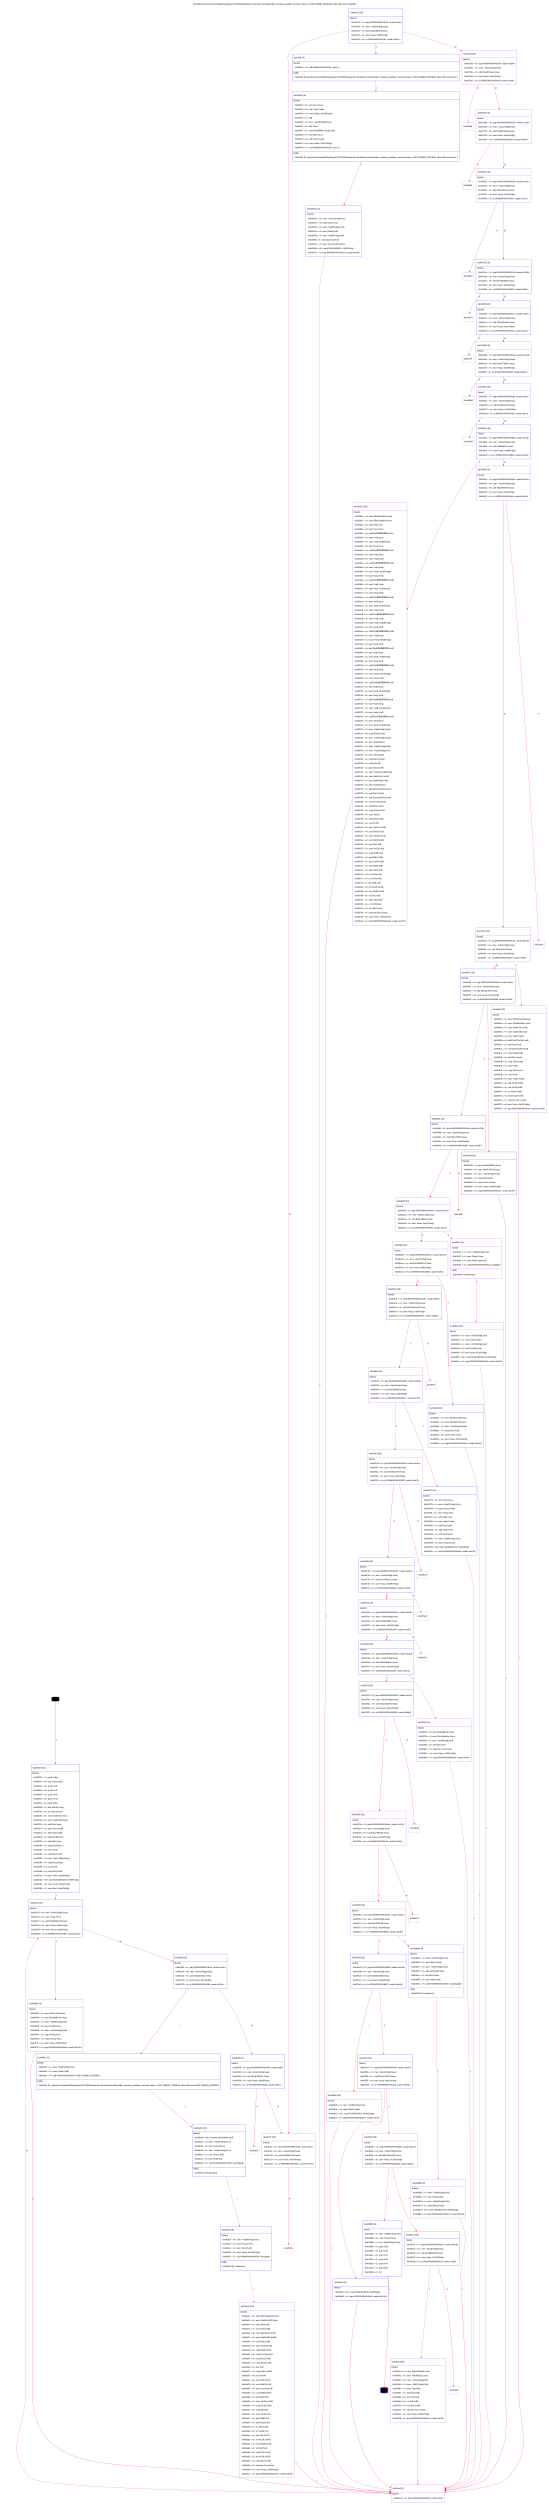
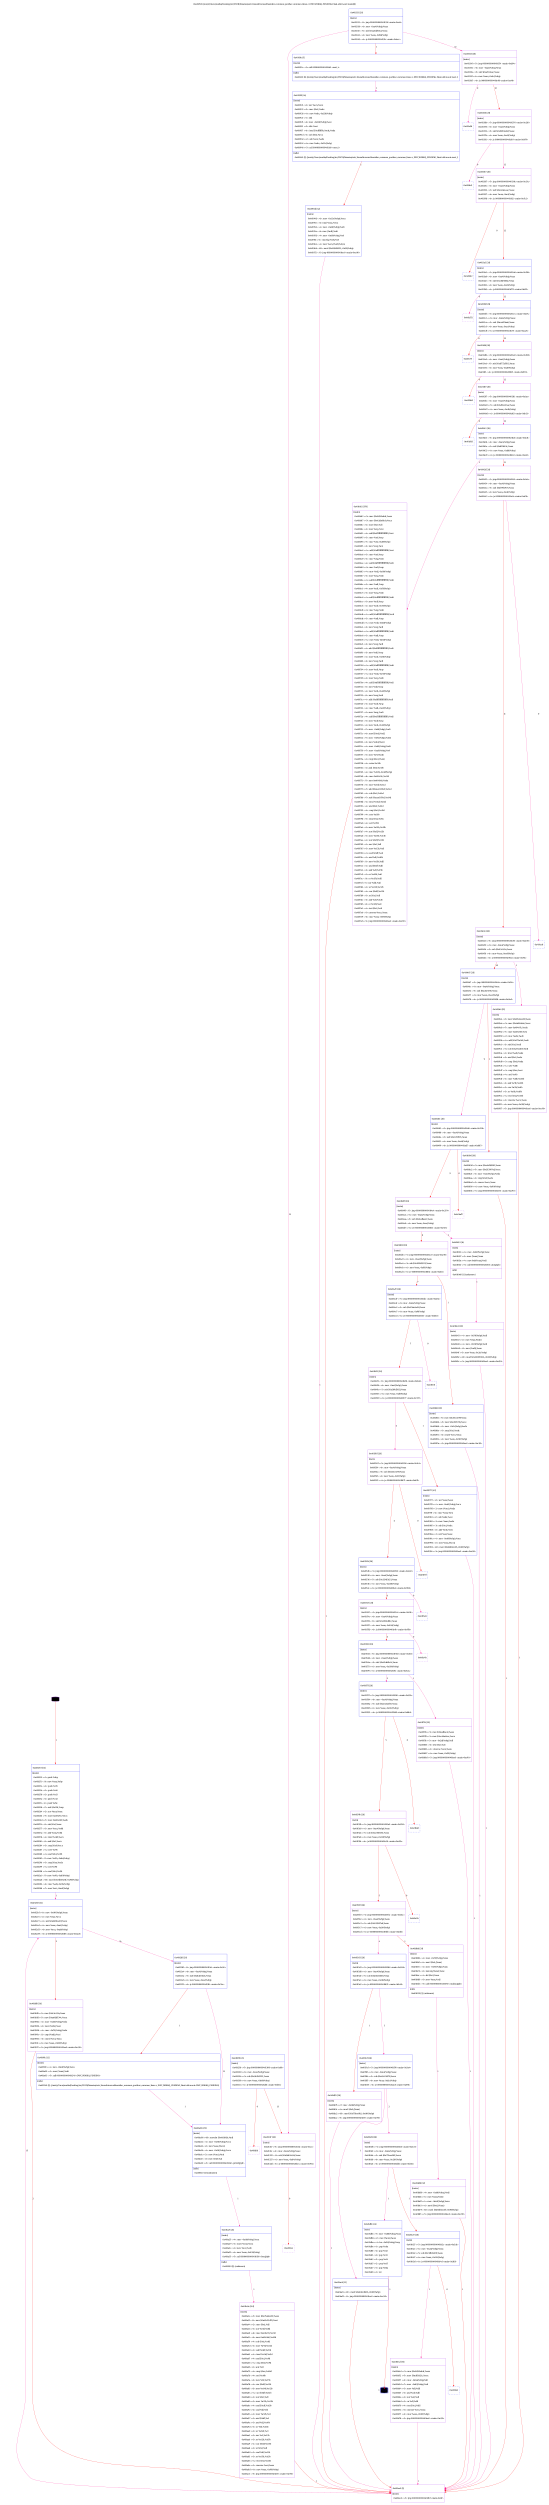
(238, 2019) -> (222, 2055)
